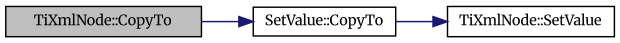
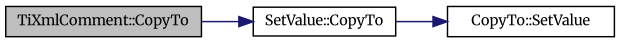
(104, 22) -> (104, 22)
(531, 22) -> (531, 22)
